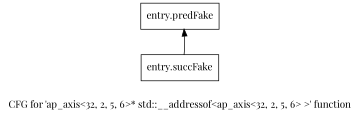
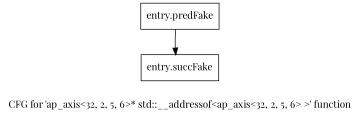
(185, 46) -> (175, 38)
